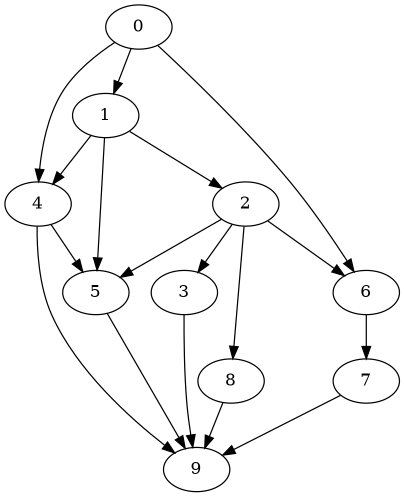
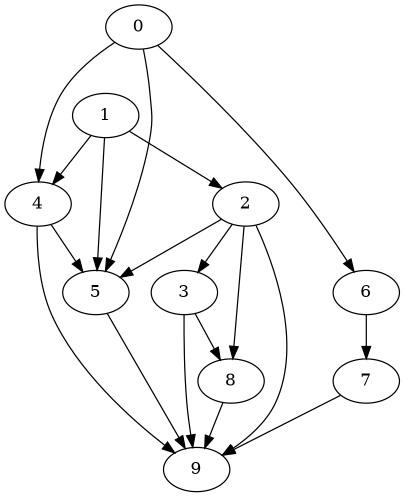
(125, 65) -> (146, 157)
(301, 245) -> (286, 344)
none -> (205, 331)
